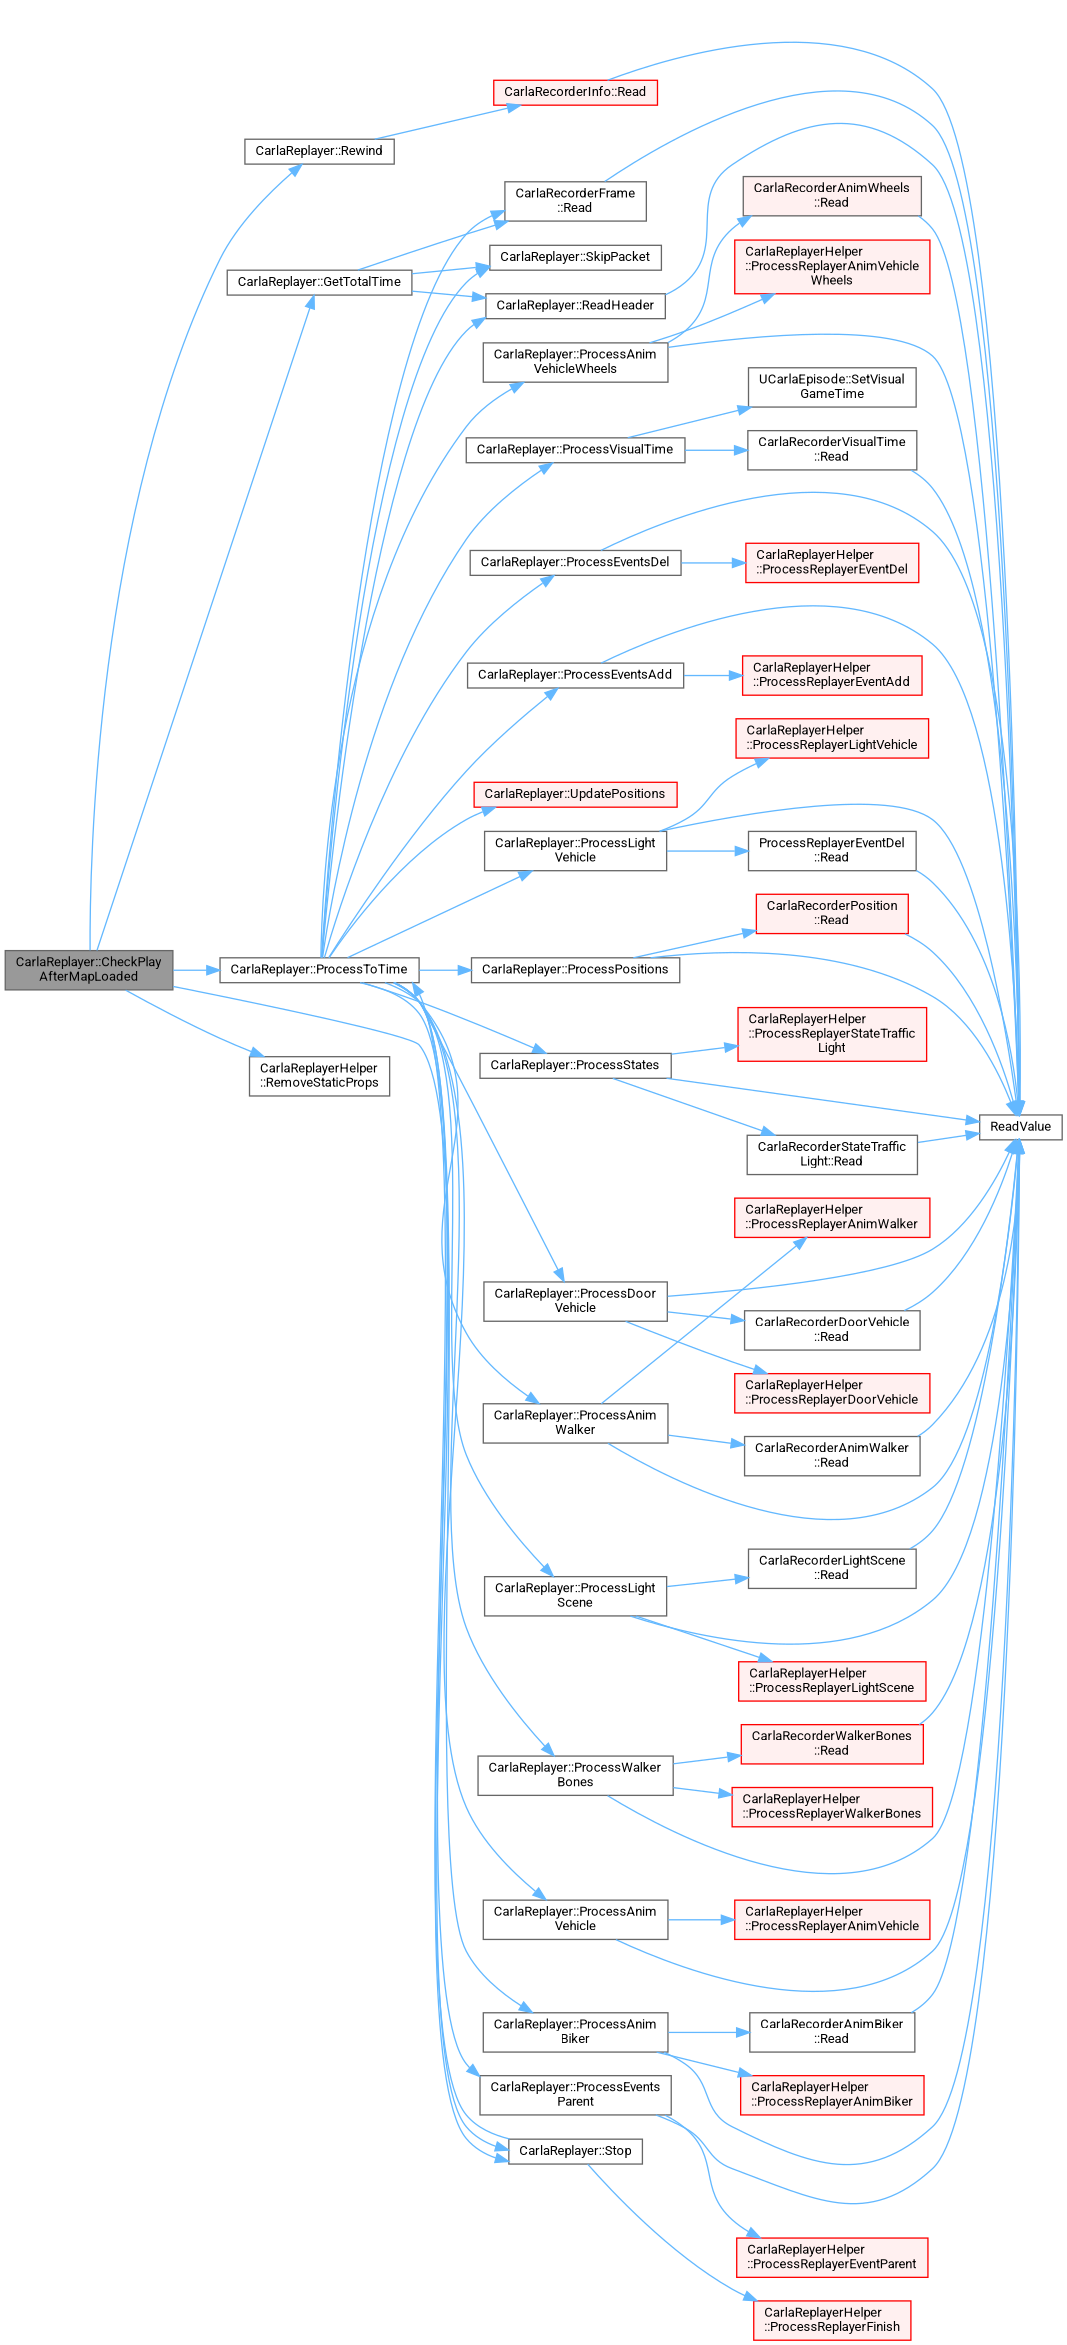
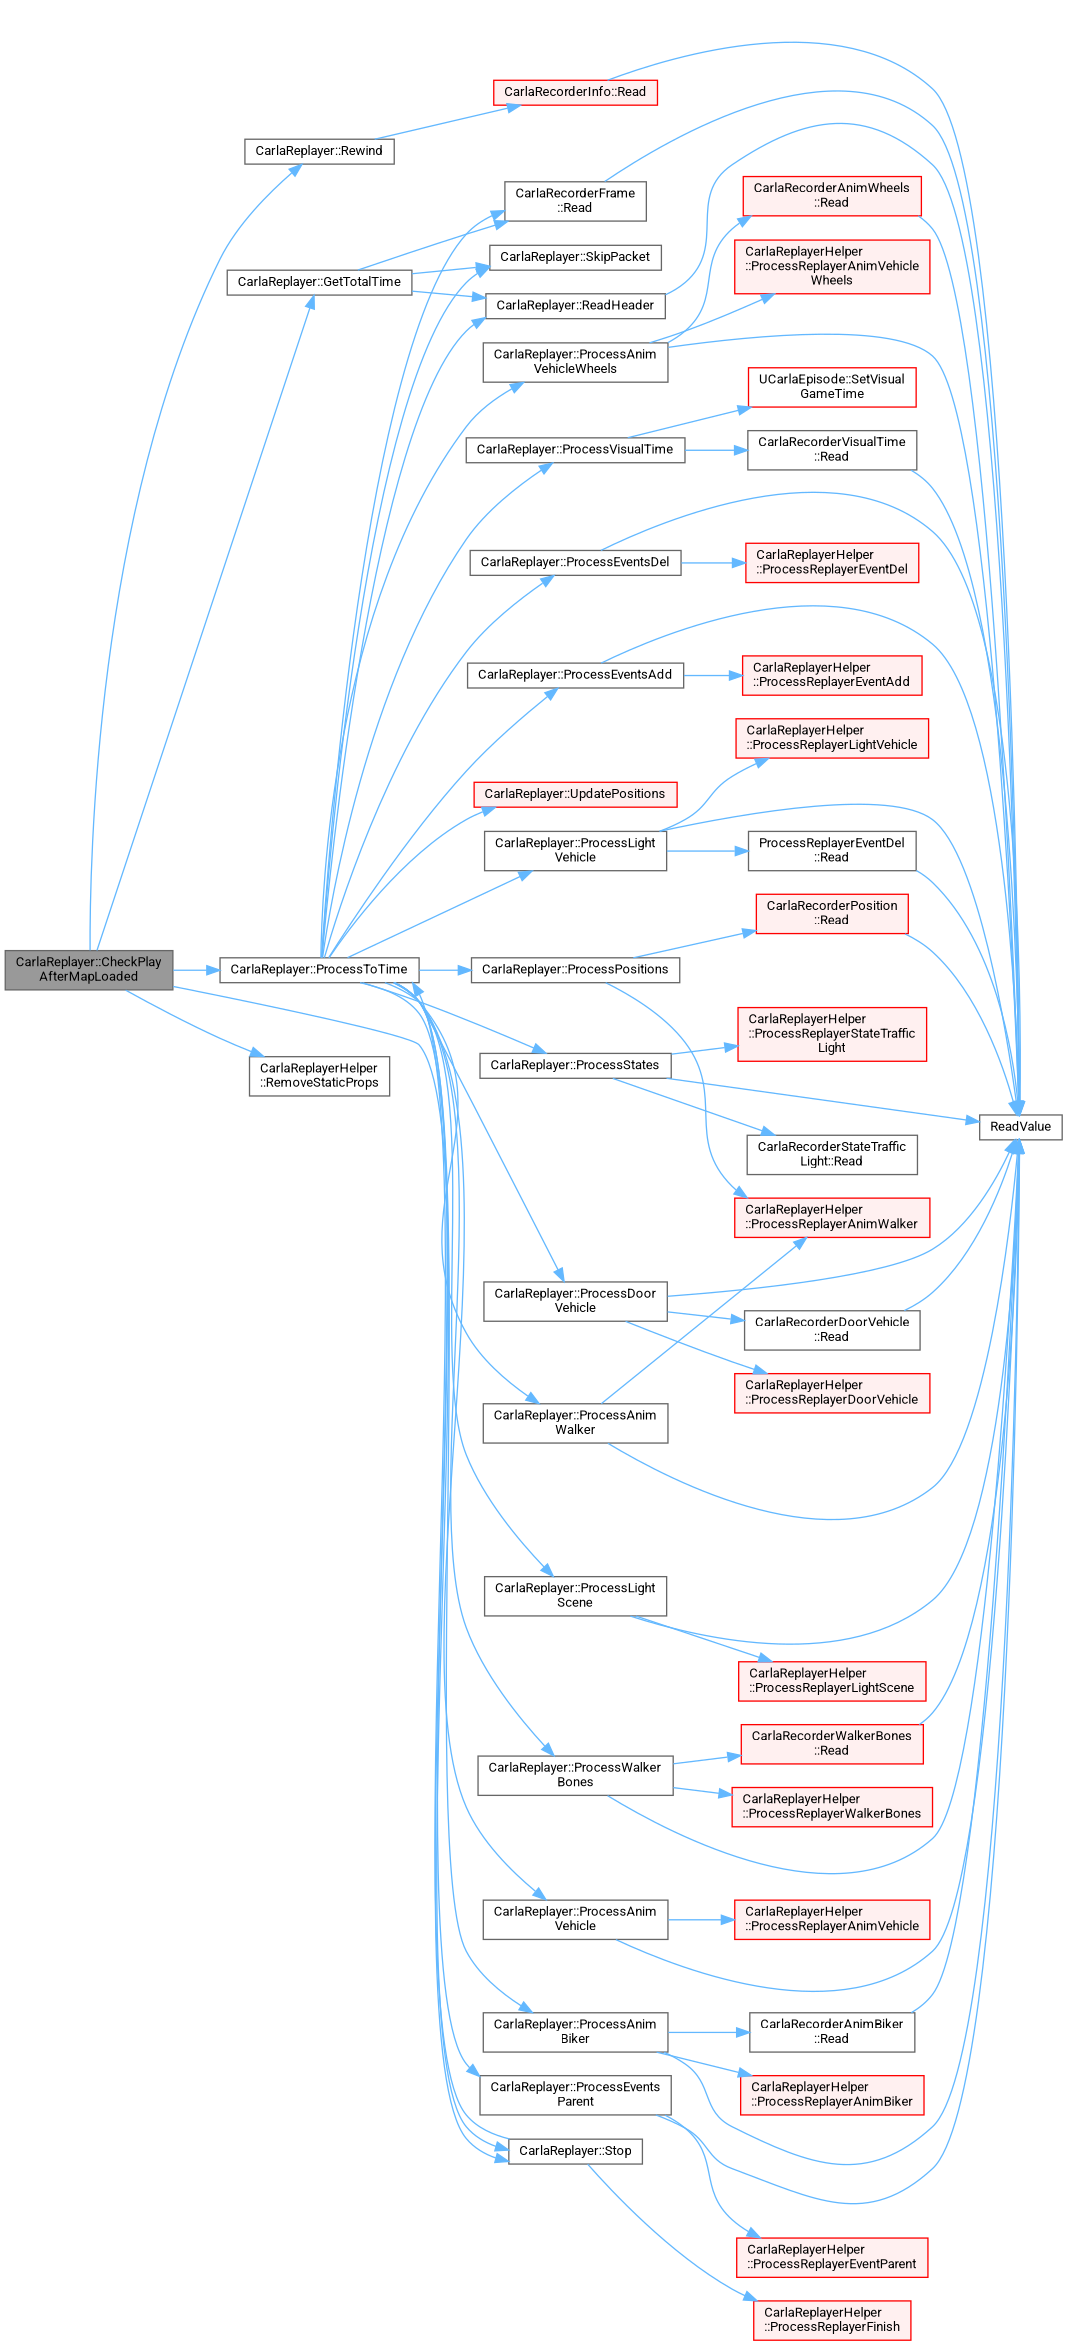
(832, 196) -> (832, 196)
(832, 387) -> (832, 387)
(861, 967) -> (699, 1069)
(942, 1139) -> none
(832, 1456) -> none
(832, 1569) -> none
